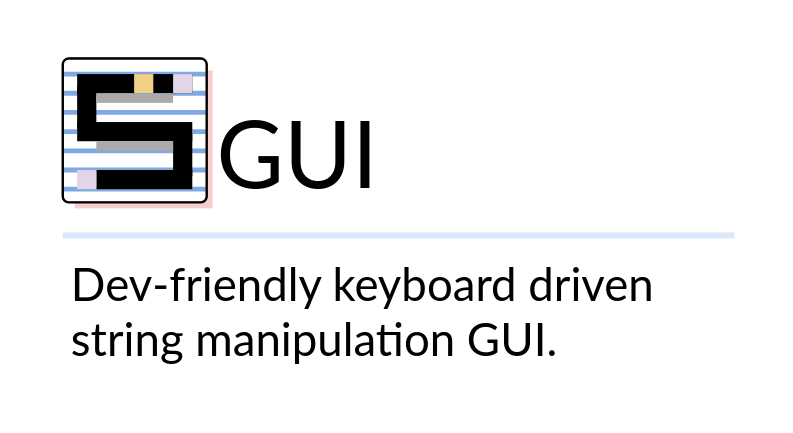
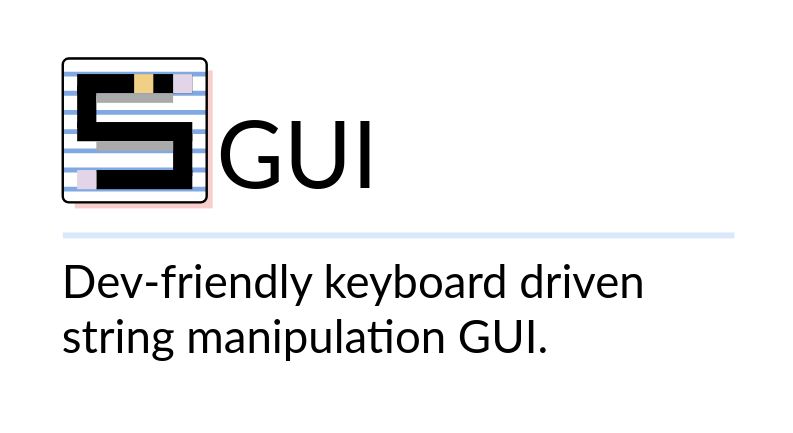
(418, 311) -> (409, 308)
